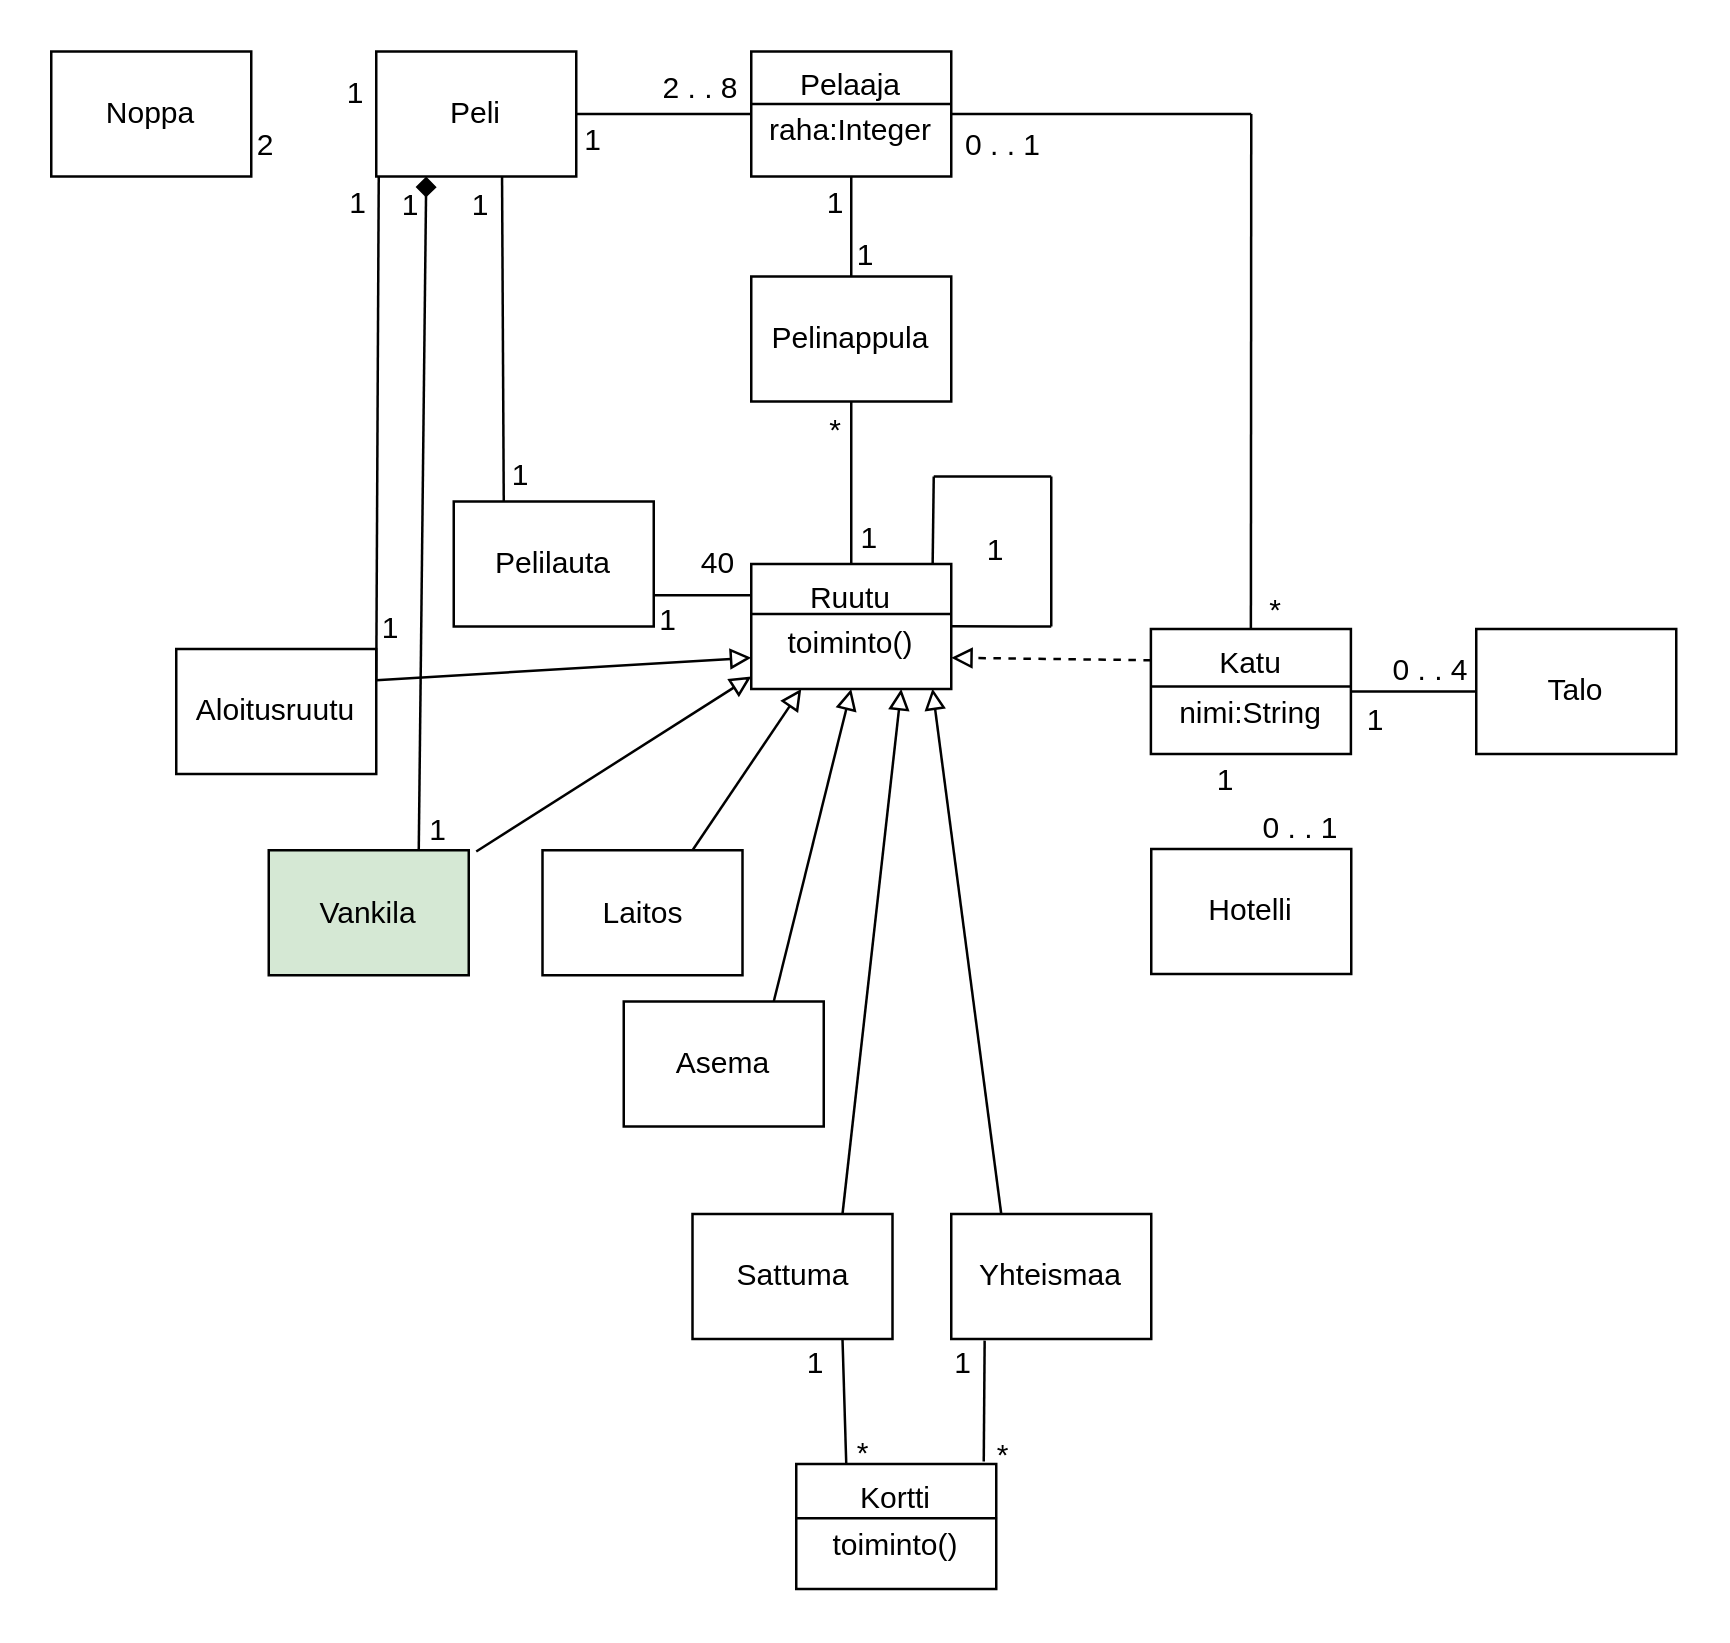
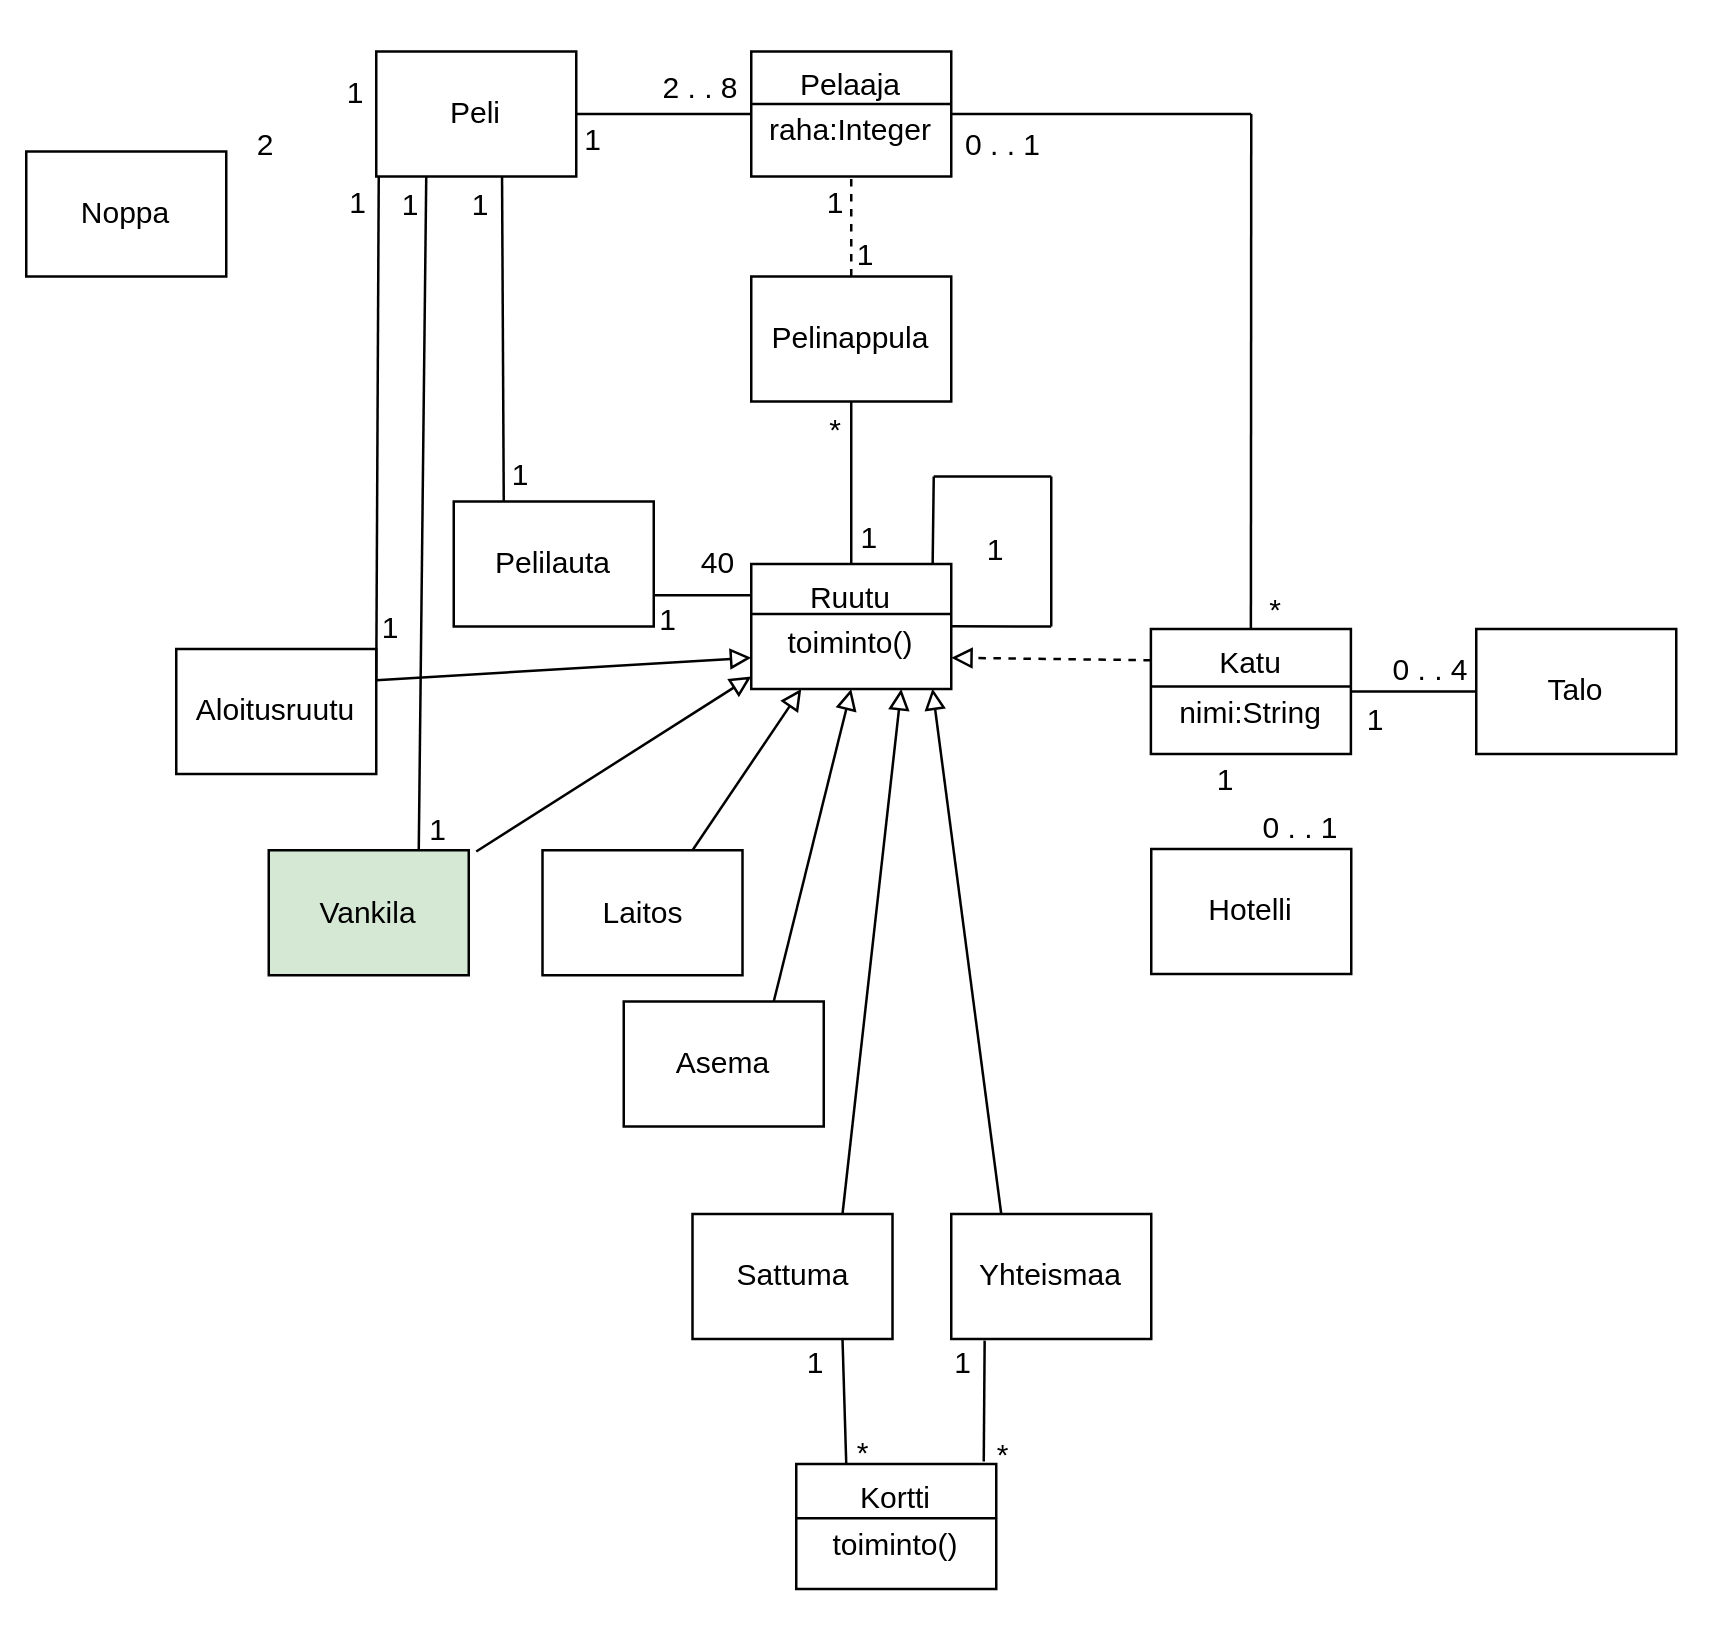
(151, 114) -> (126, 214)
(426, 197) -> (426, 187)
(851, 223) -> (851, 223)
